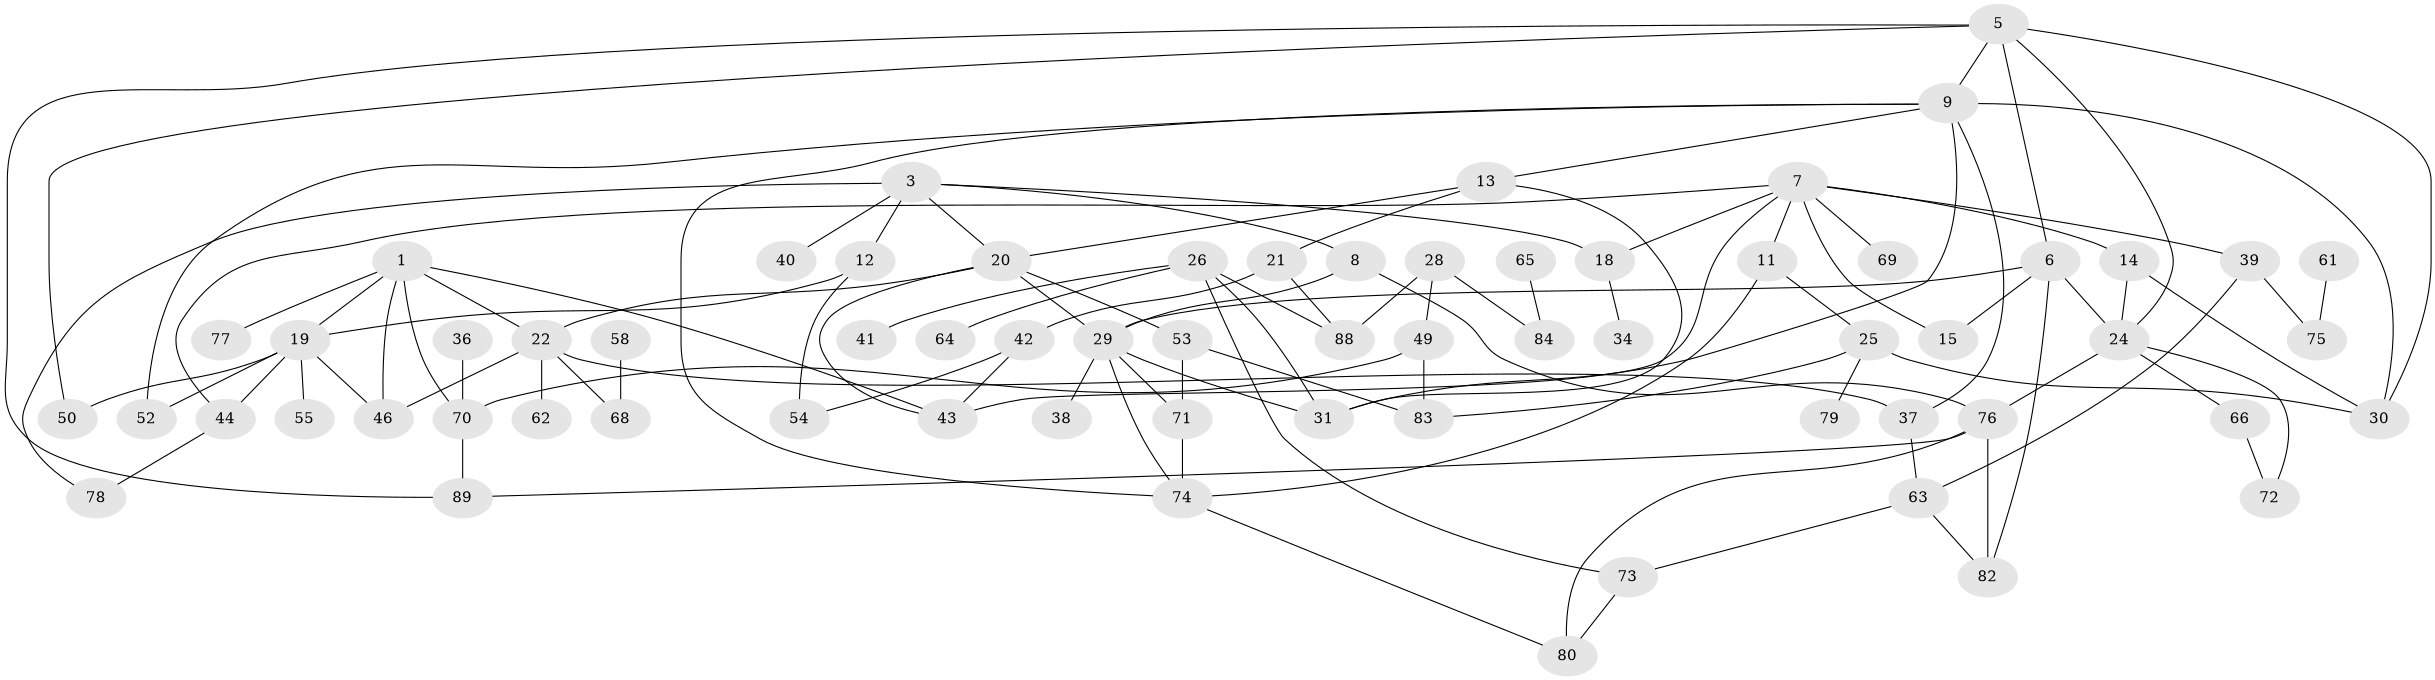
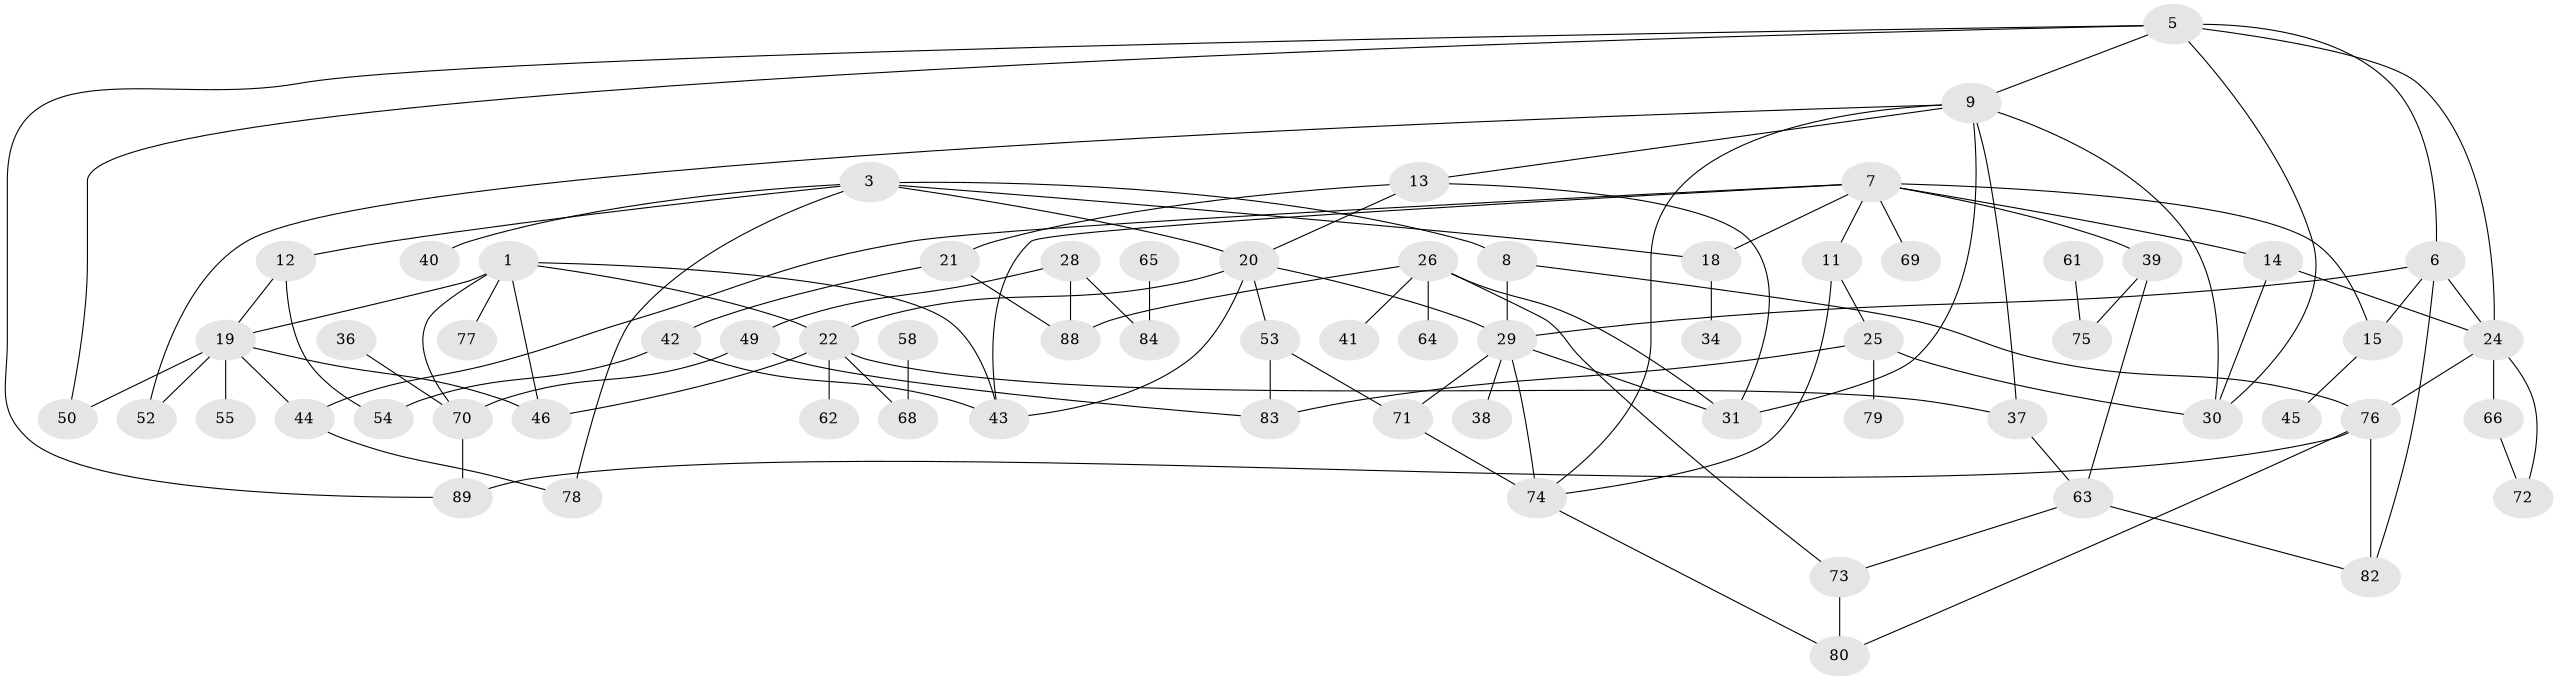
none -> (2292, 419)
